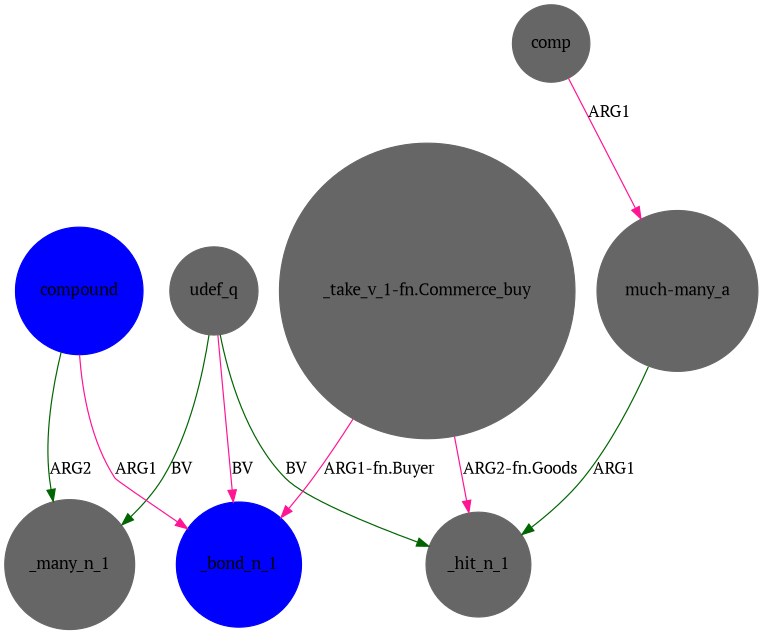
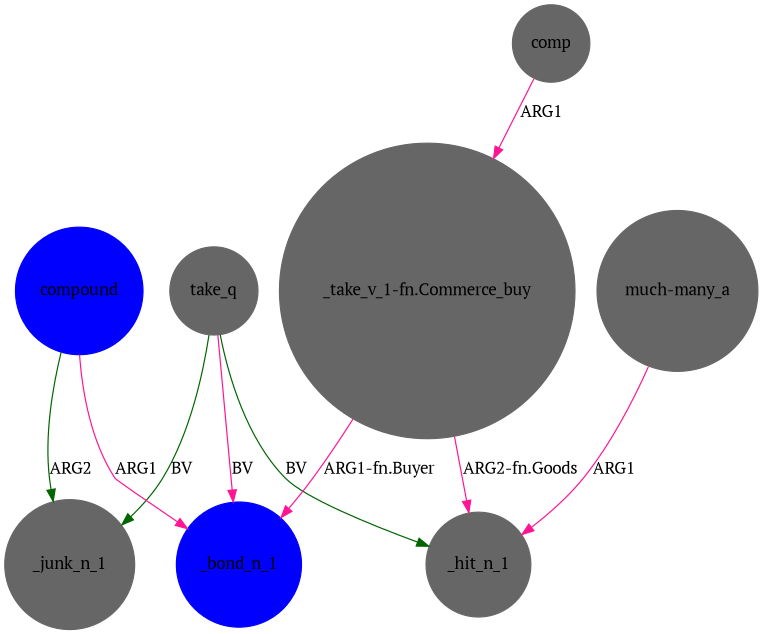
(602, 143) -> (516, 113)
(214, 291) -> (214, 291)
(601, 455) -> (601, 455)
(70, 565) -> (70, 565)
